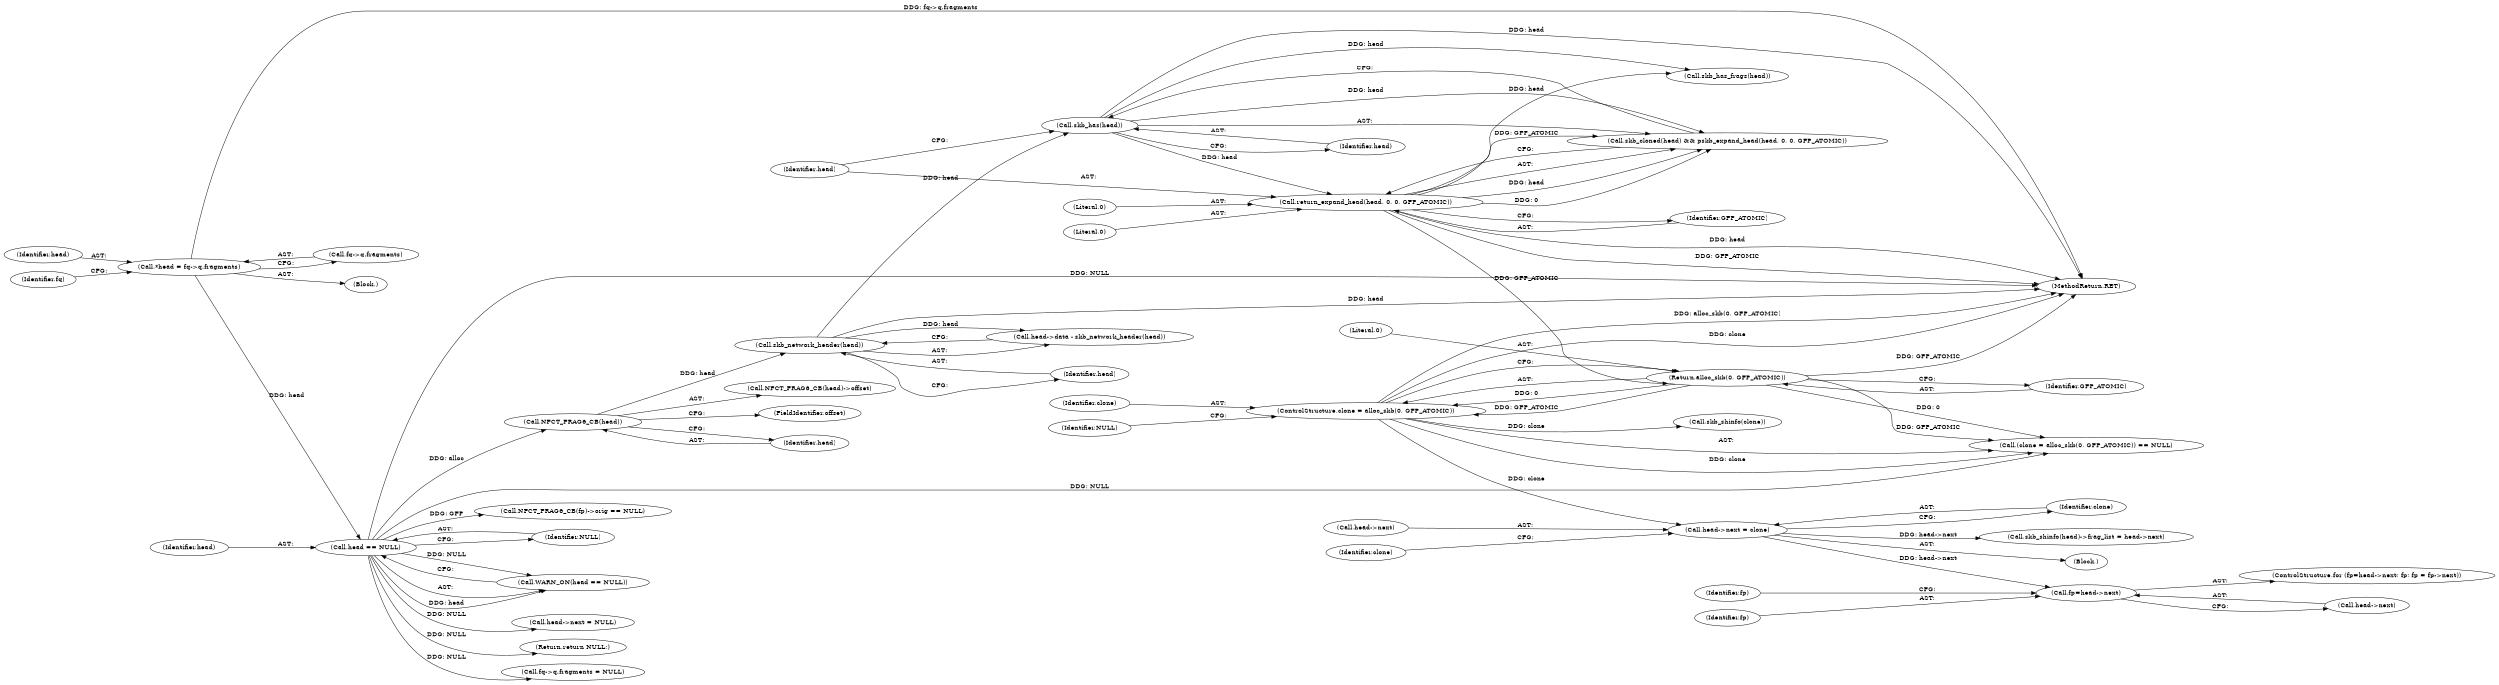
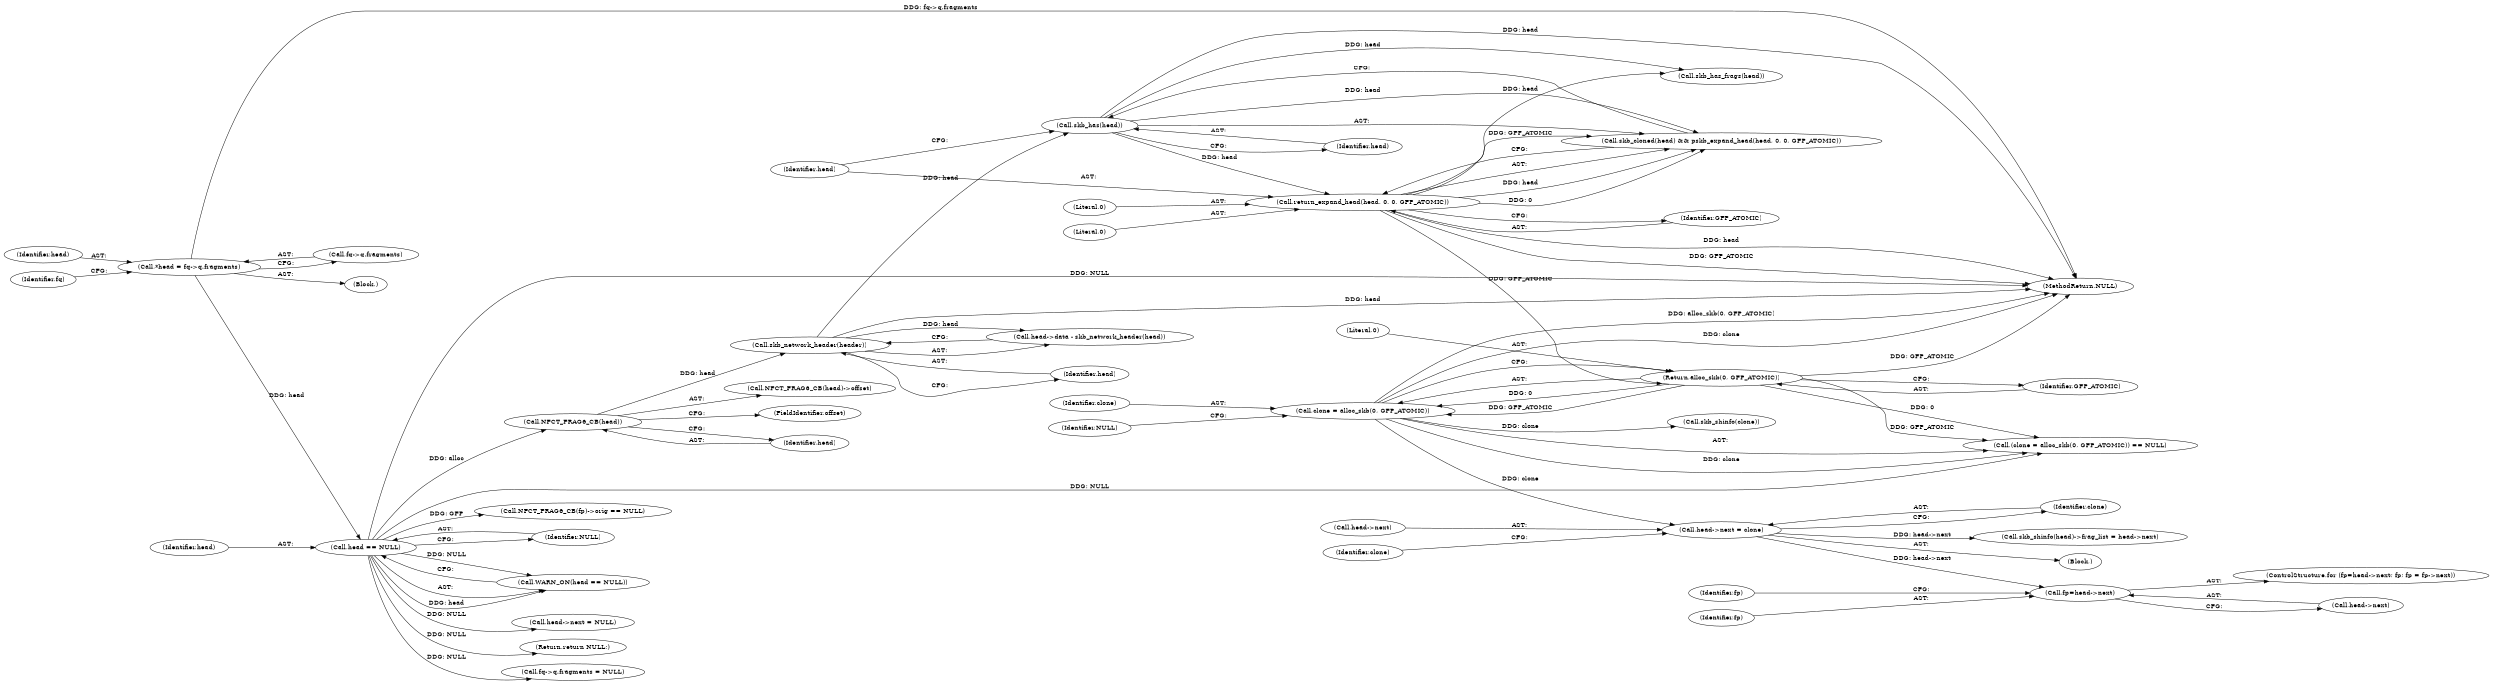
(2086, 286) -> (2080, 286)
(810, 345) -> (810, 345)
(1366, 411) -> (1363, 411)
